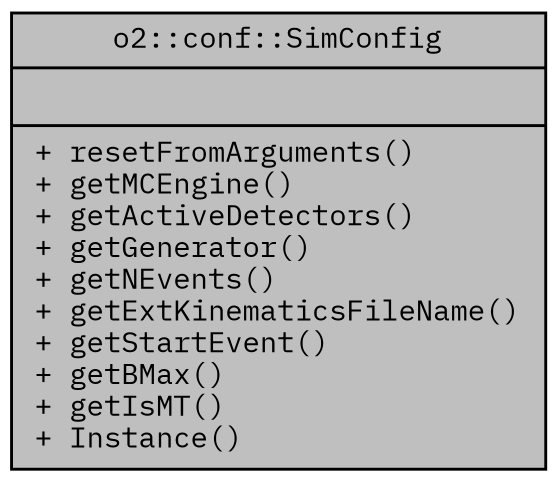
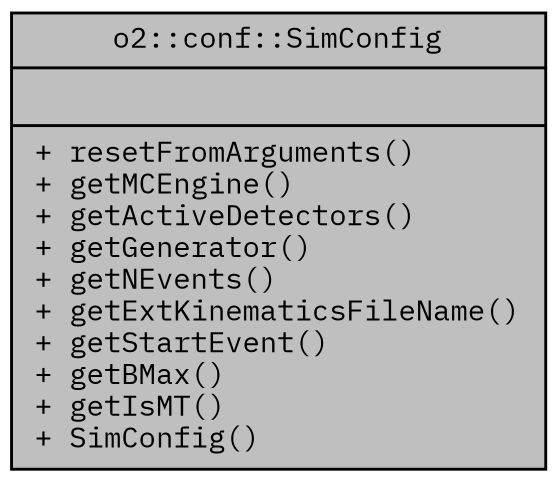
(140, 439) -> (149, 439)
